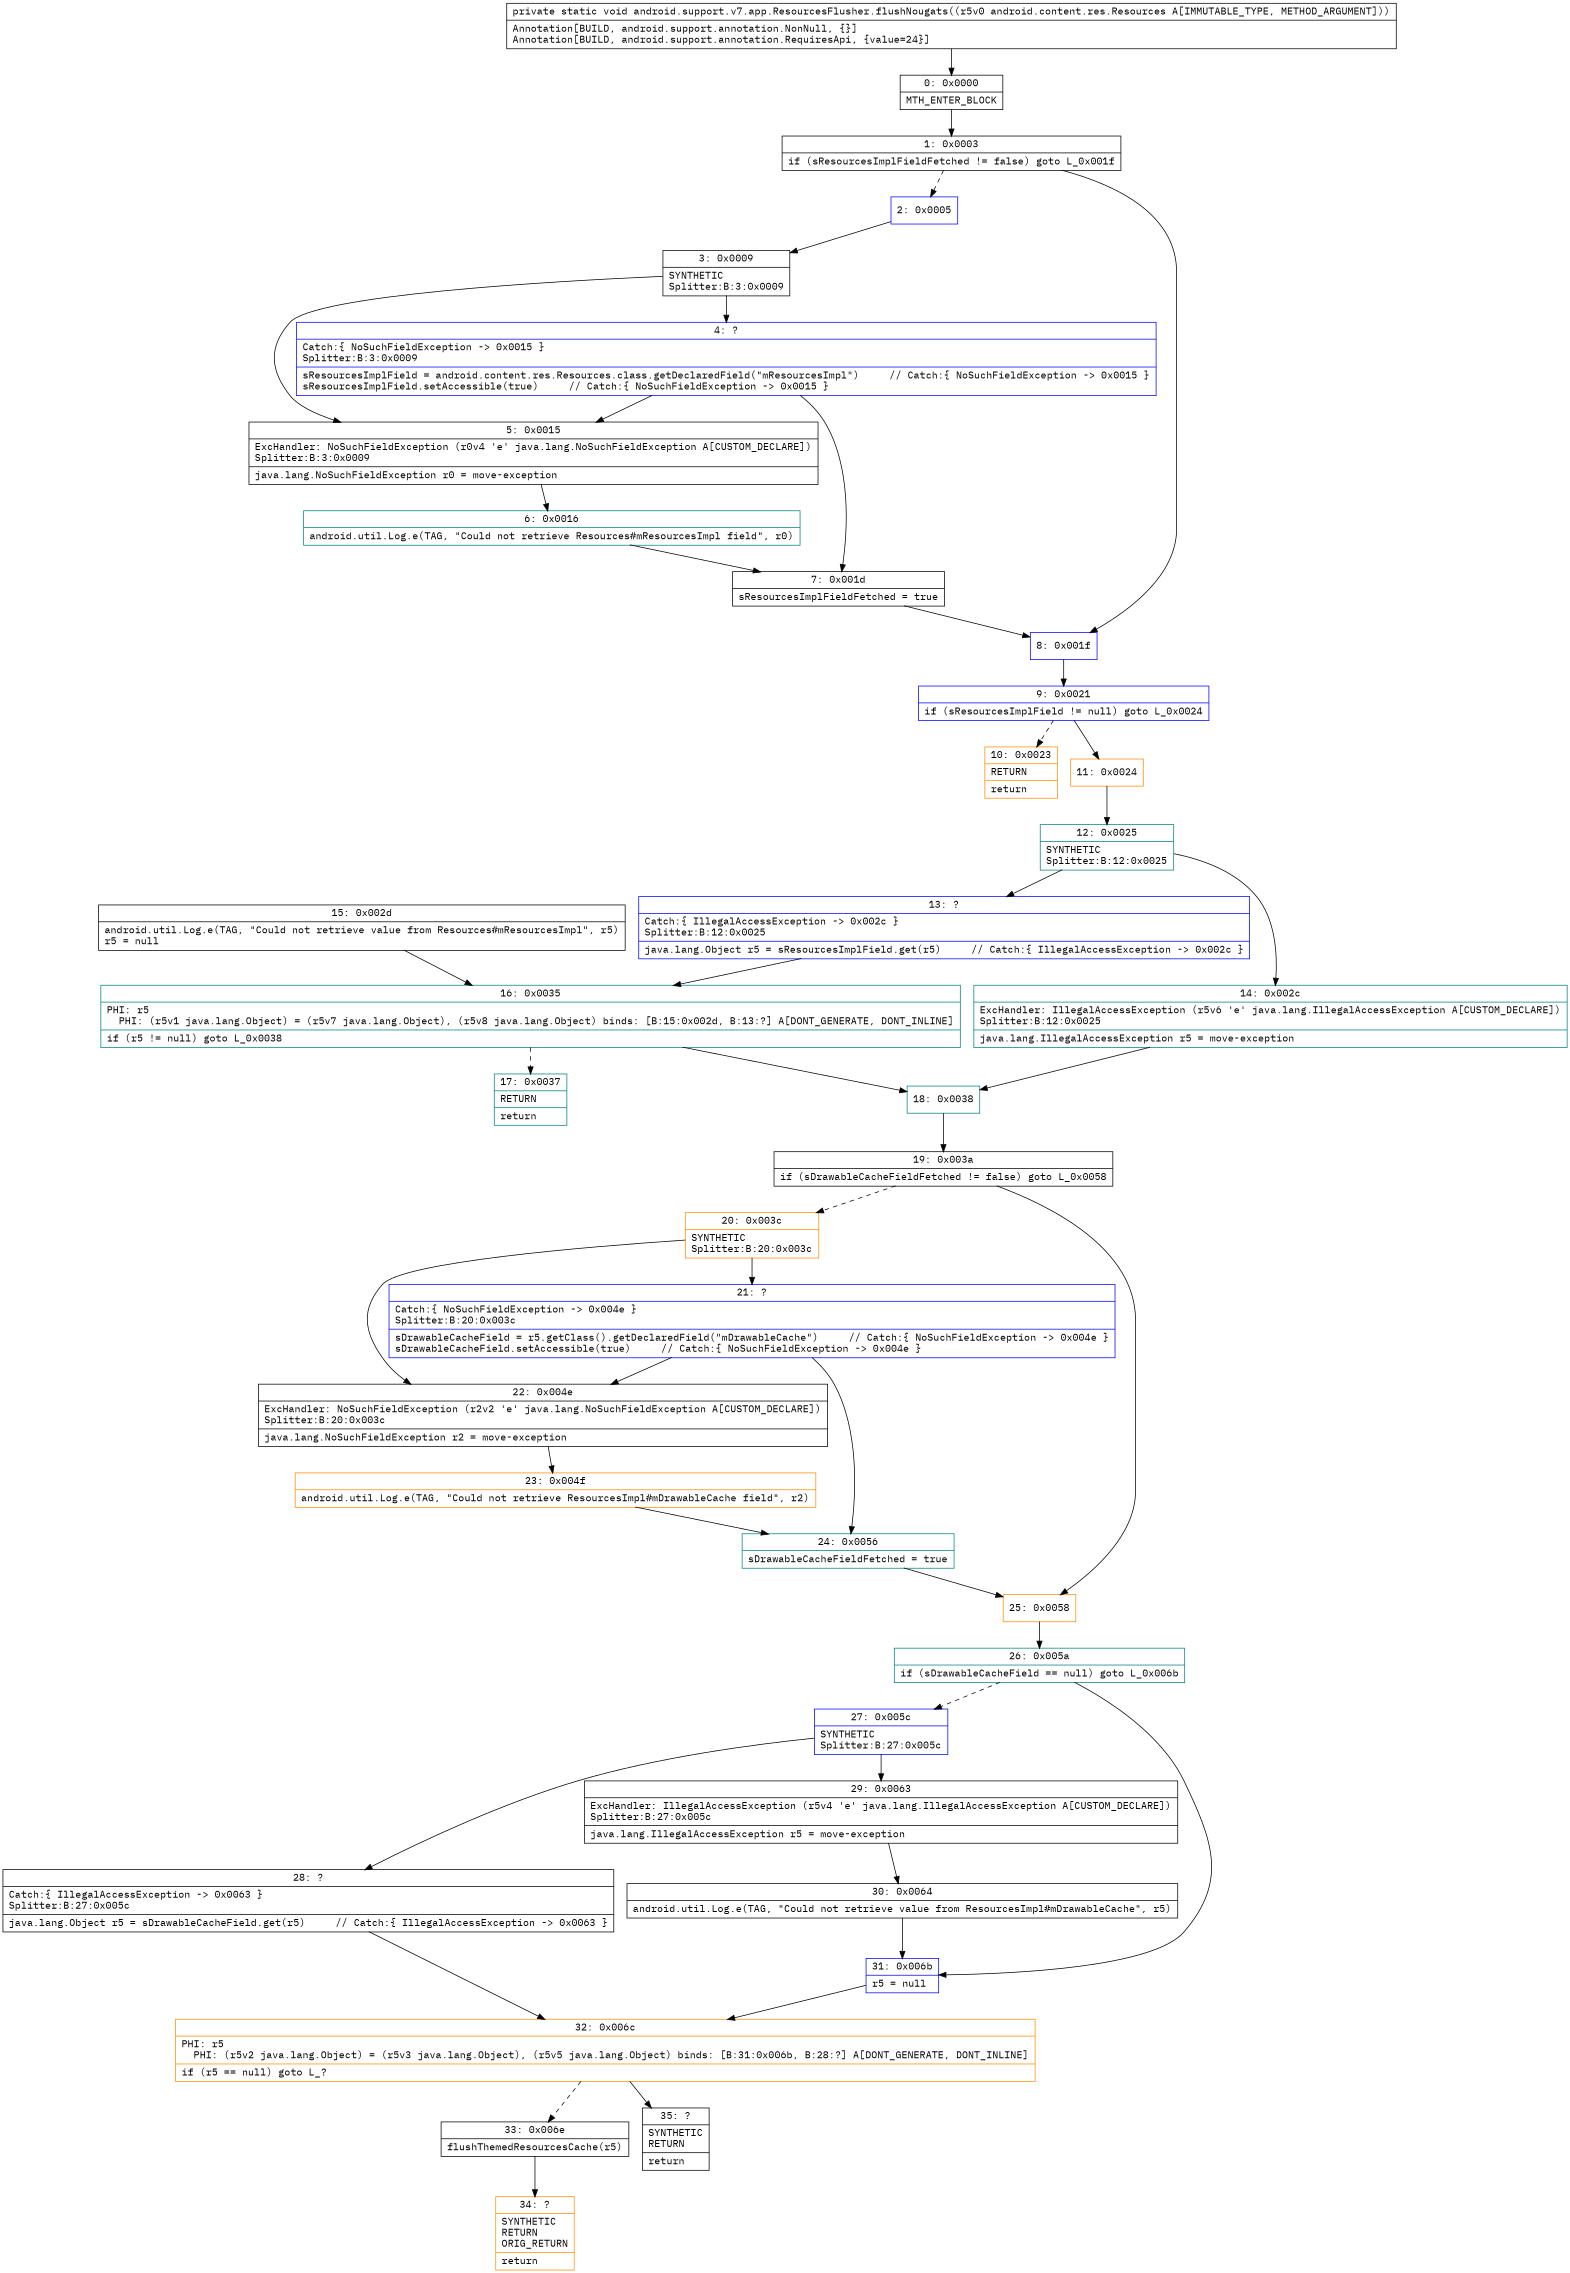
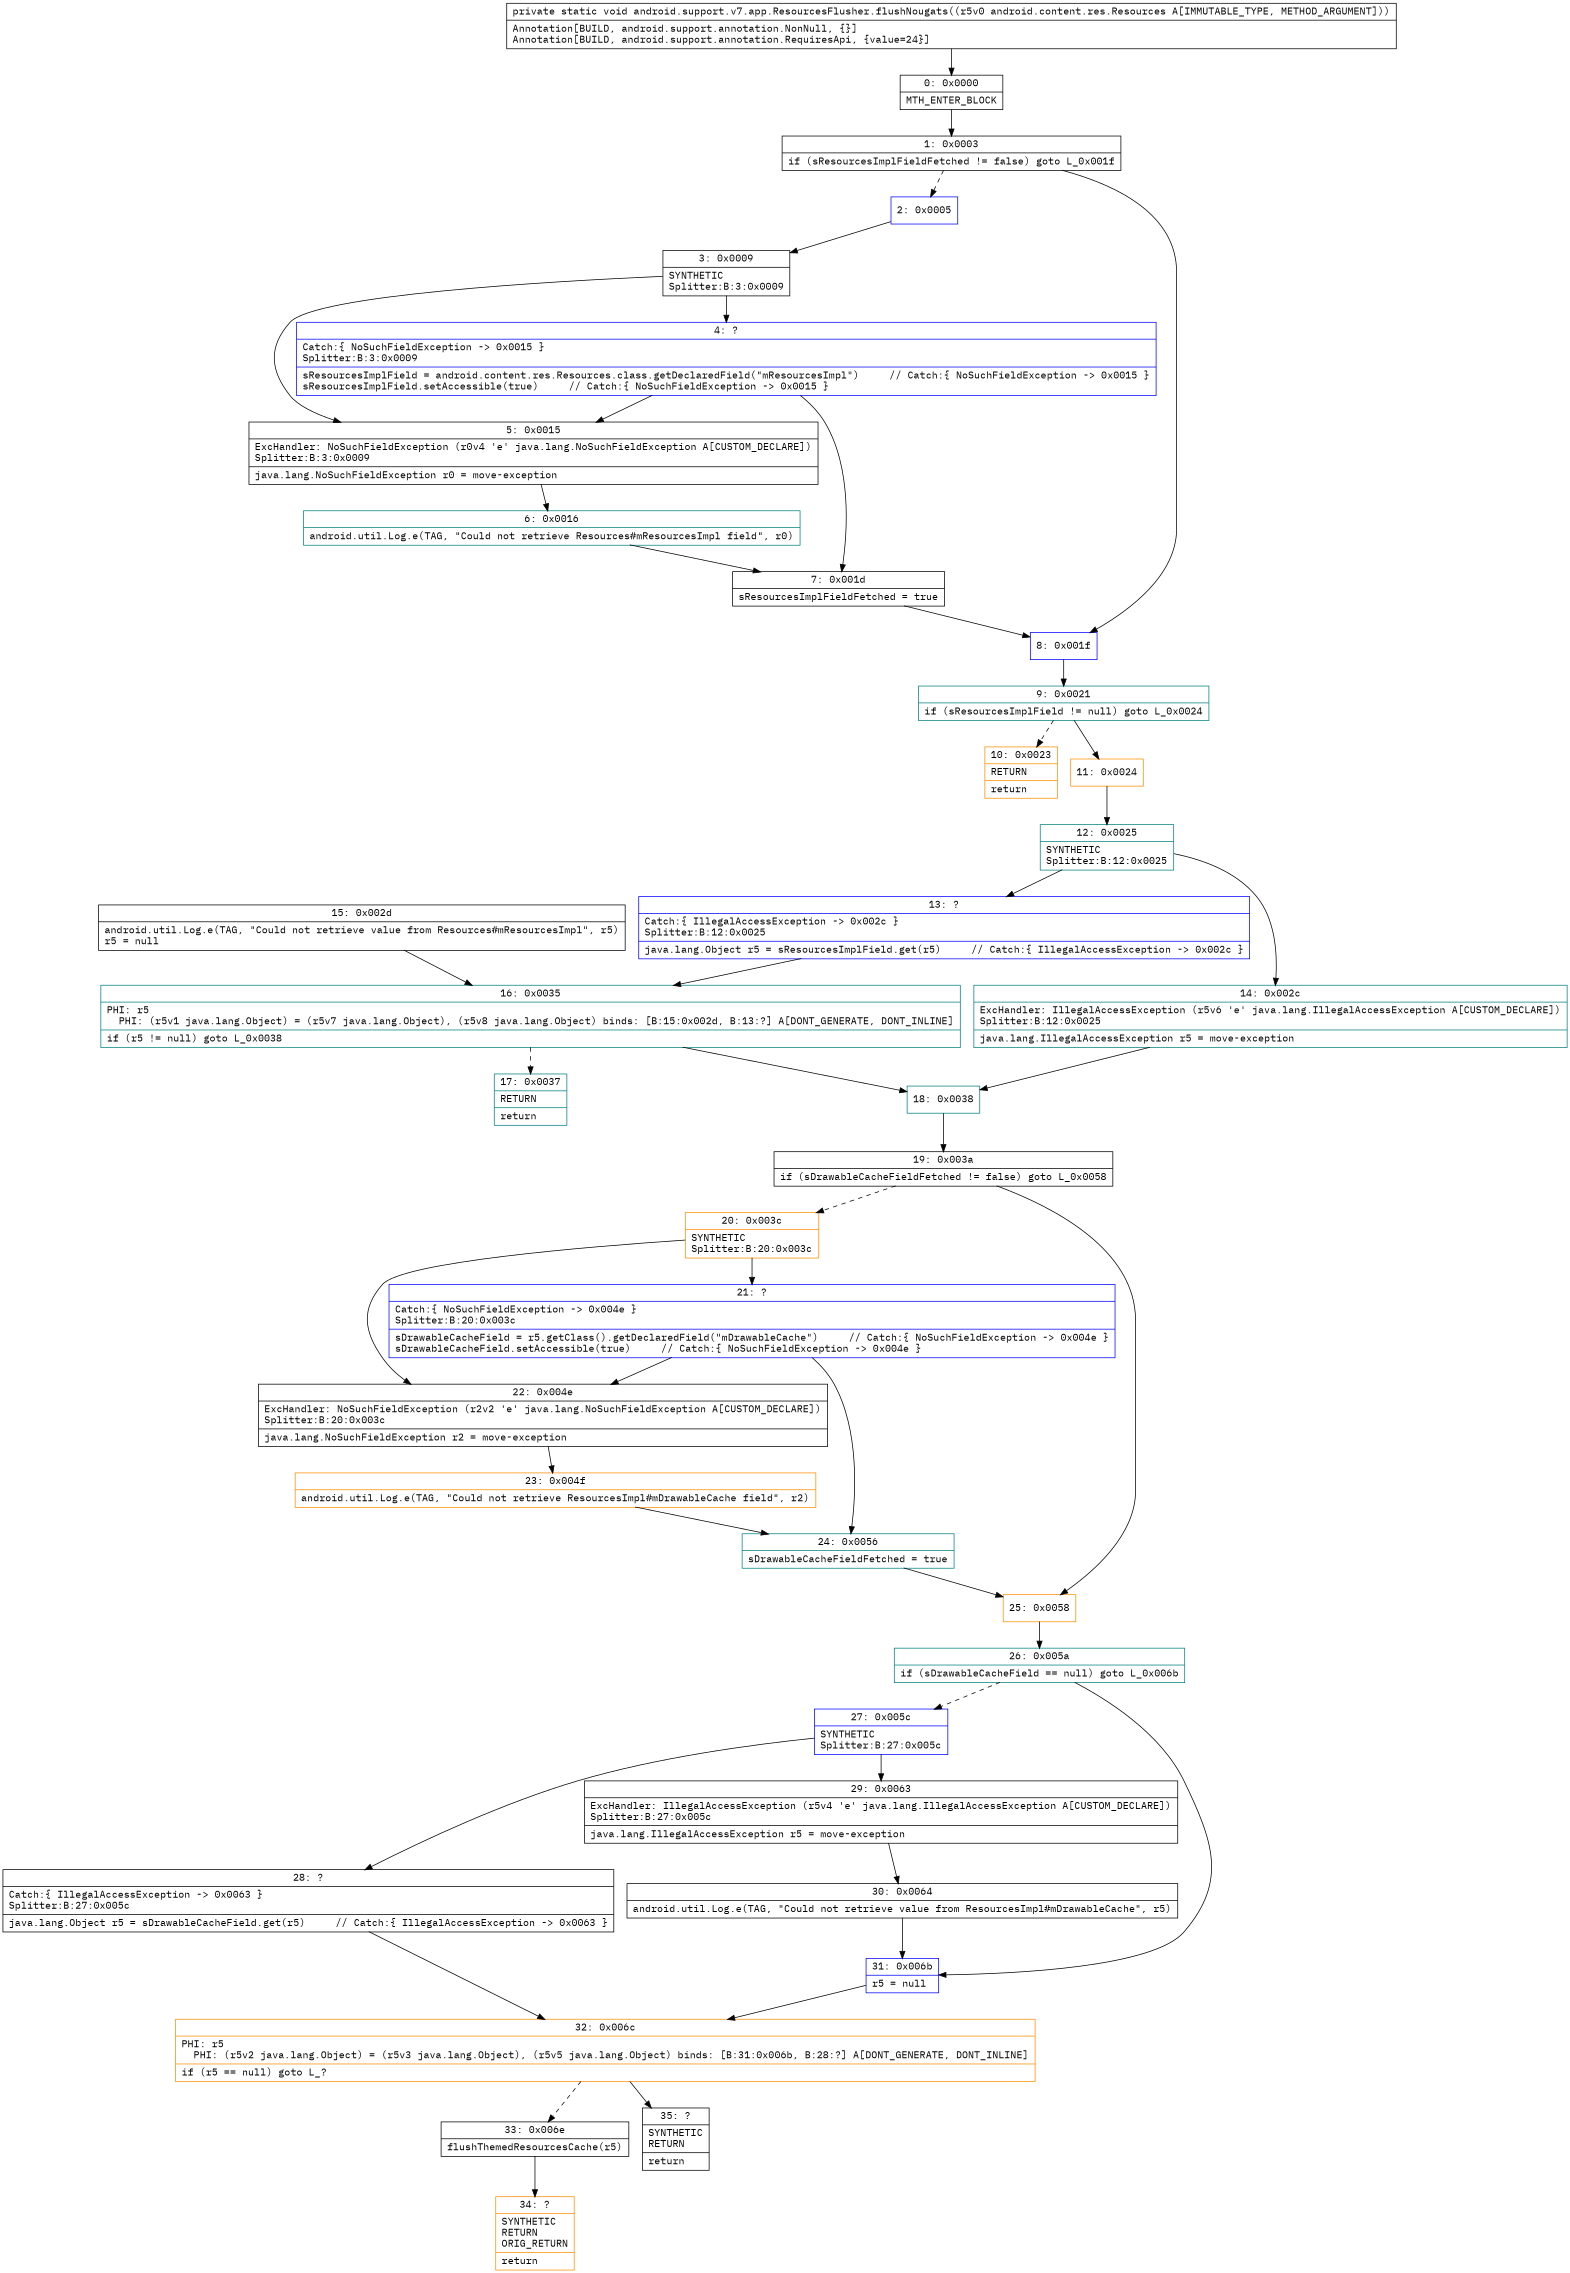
(1064, 703) -> (1064, 703)
